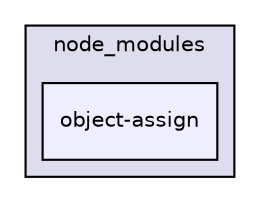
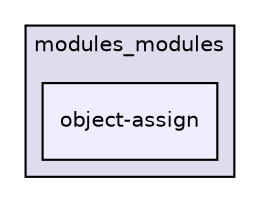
(130, 46) -> (130, 46)
